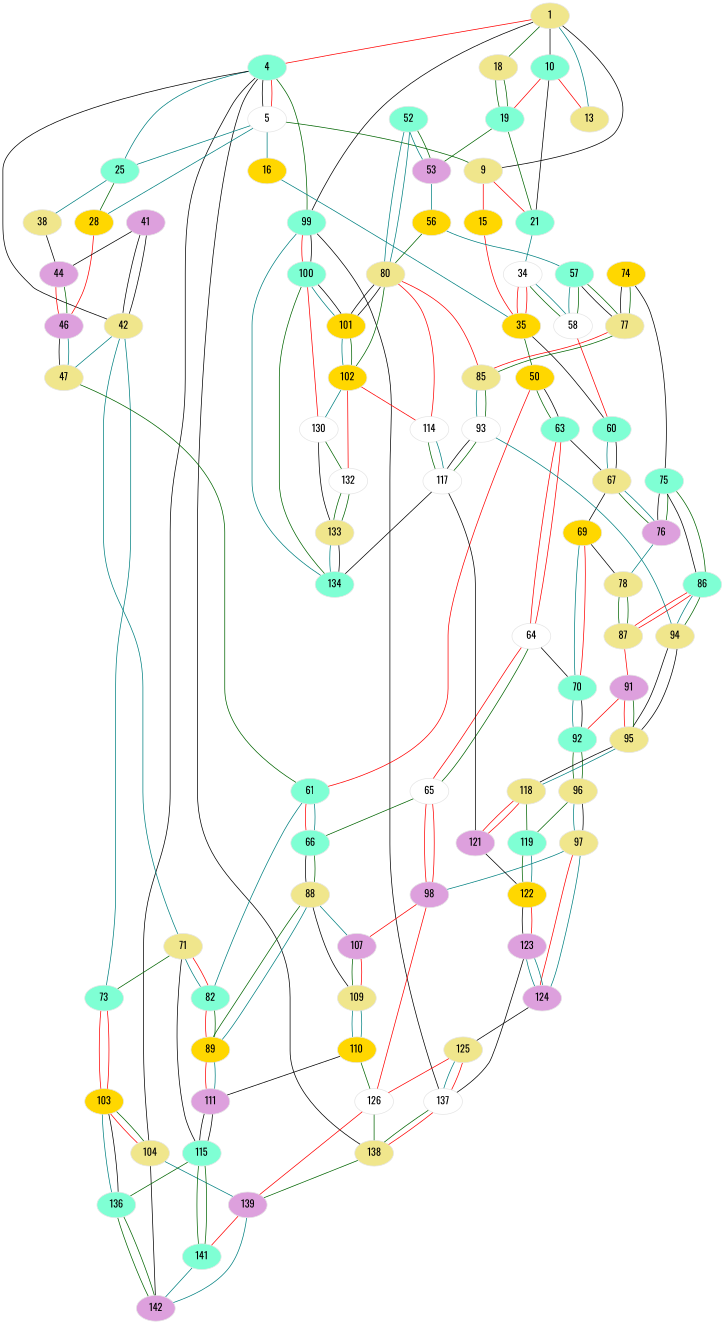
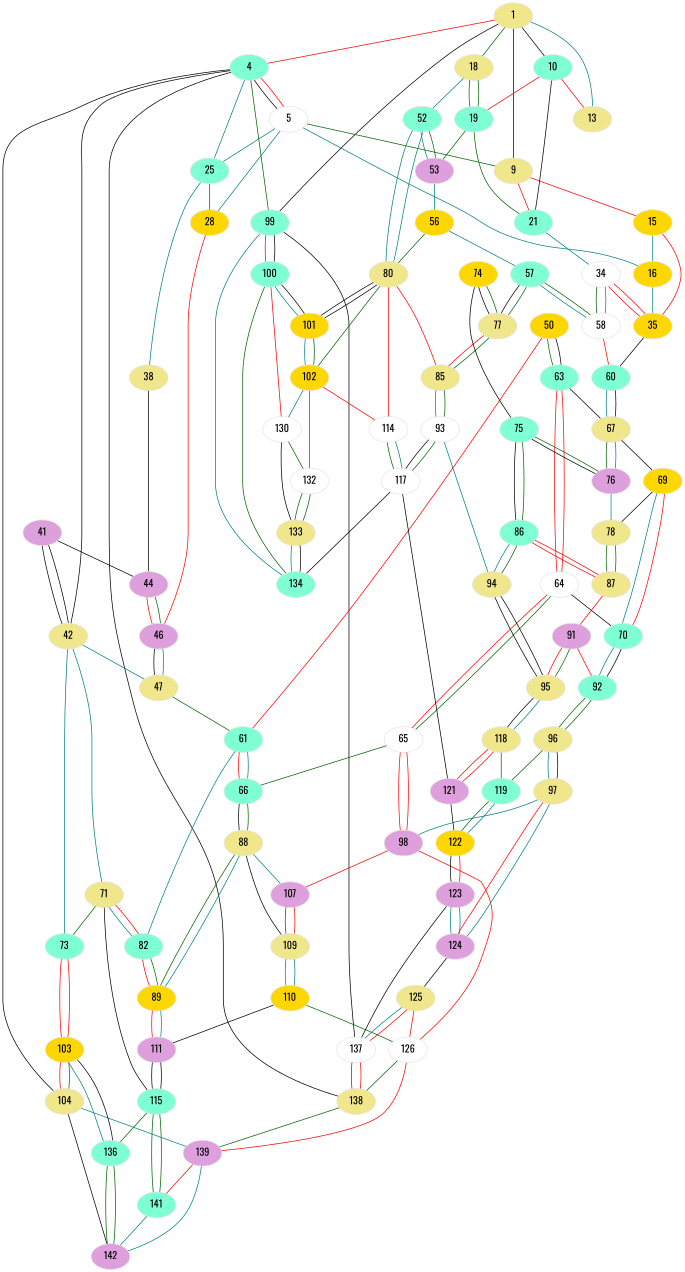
none -> (448, 93)
none -> (653, 249)
(528, 352) -> none
